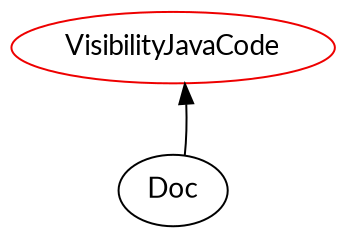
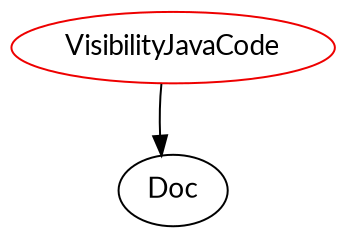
(186, 130) -> (160, 110)
